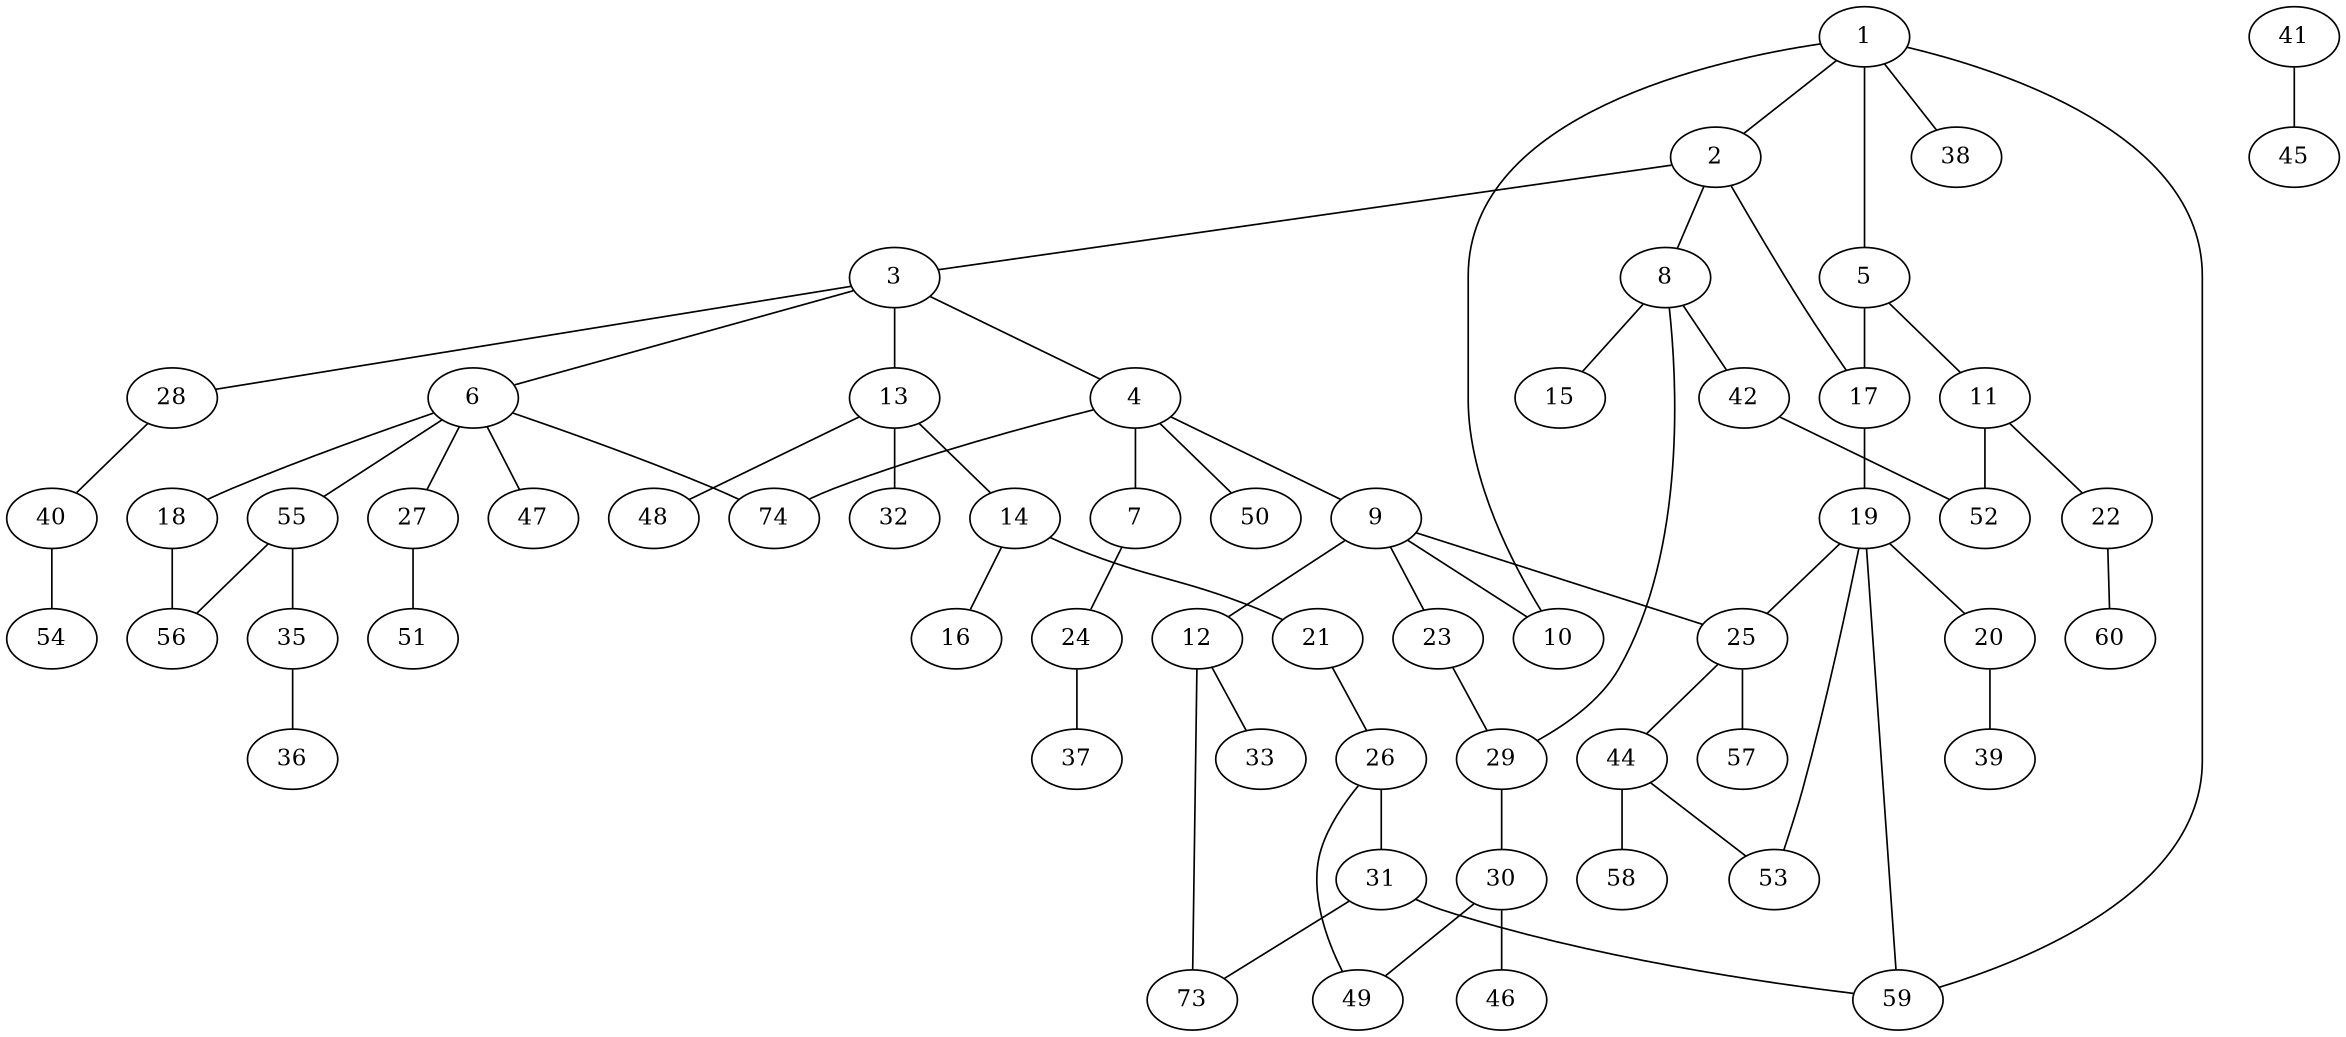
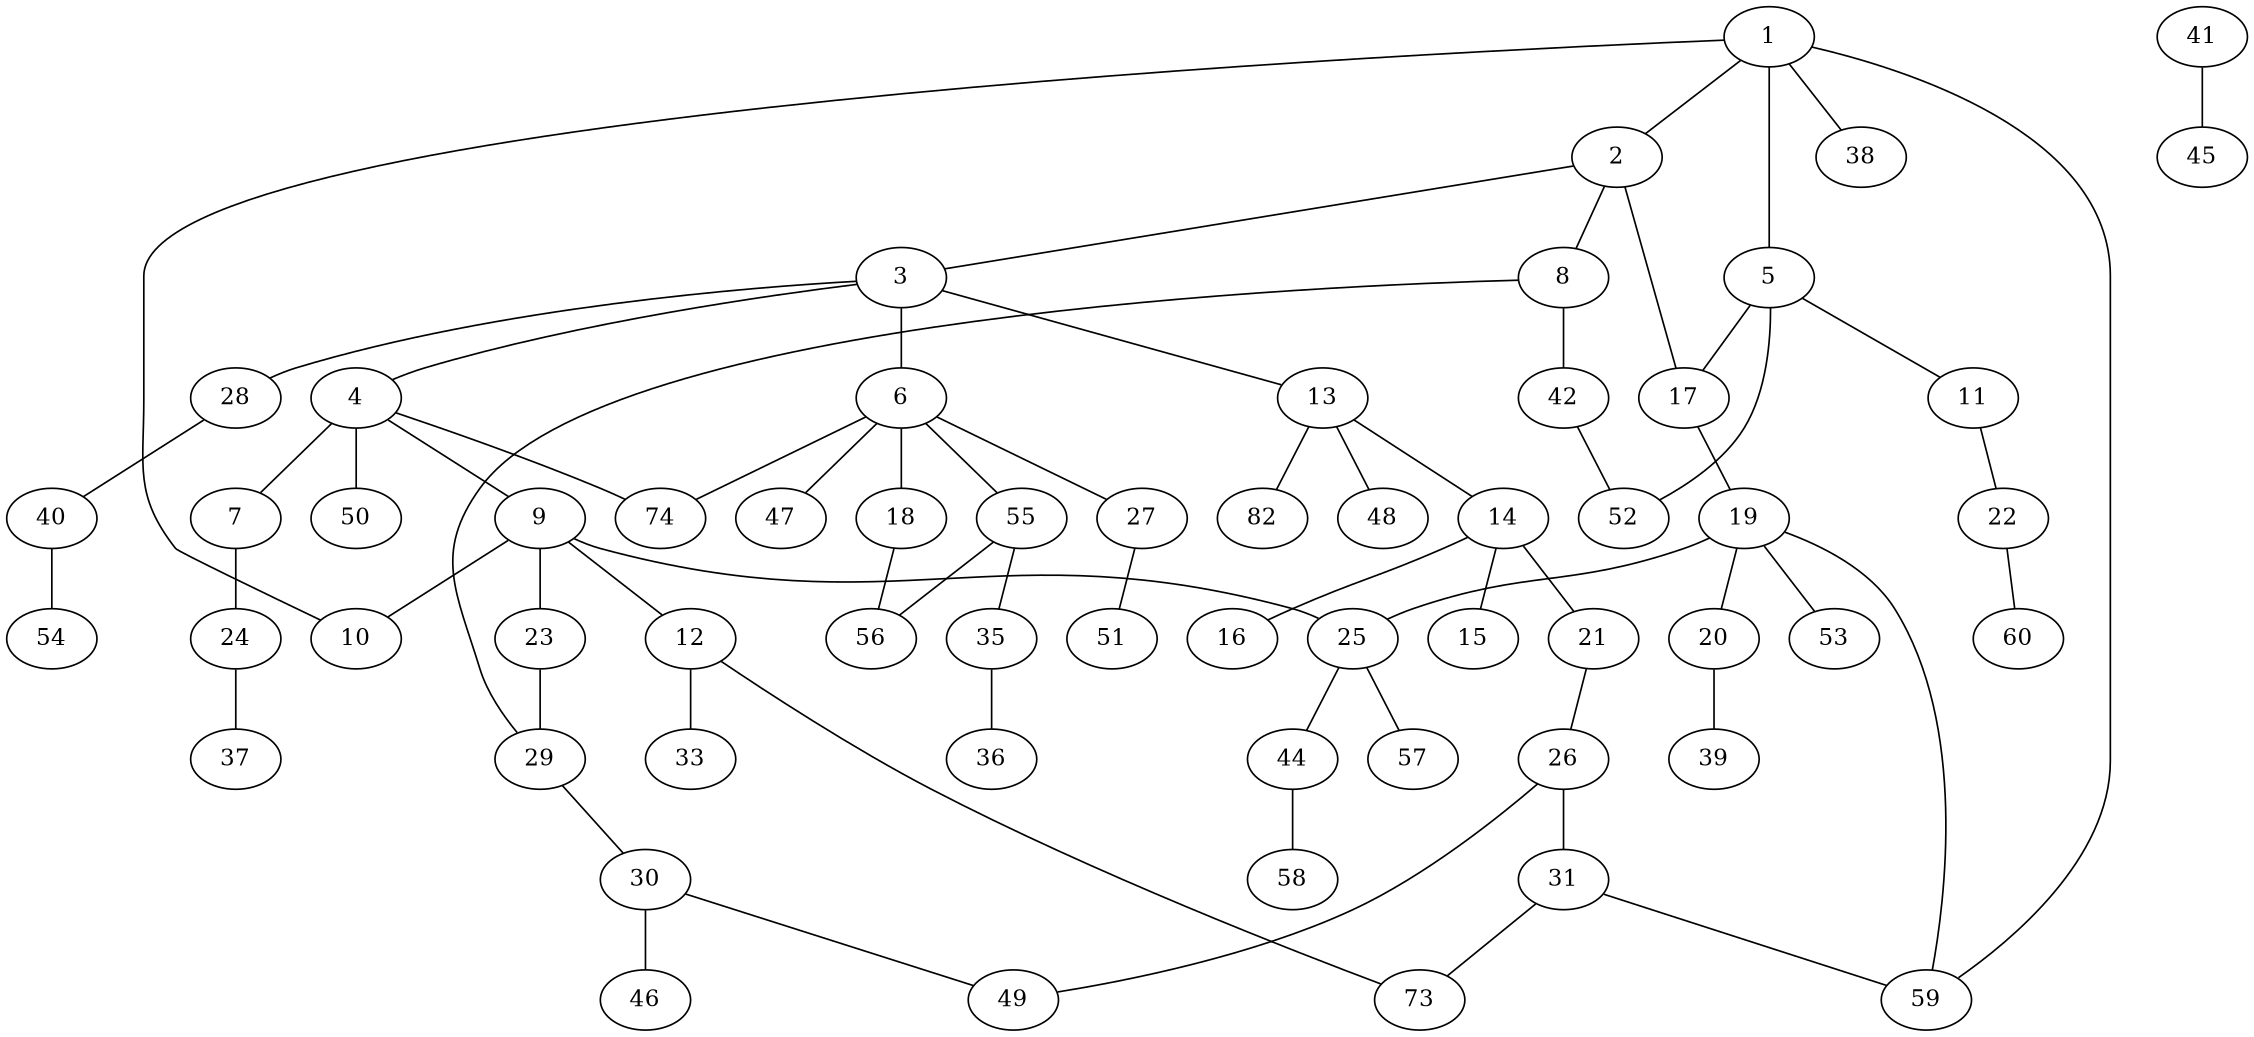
(1613, 338) -> (1489, 577)
(1985, 458) -> (1747, 422)
(895, 518) -> (1263, 518)
(1698, 819) -> none
